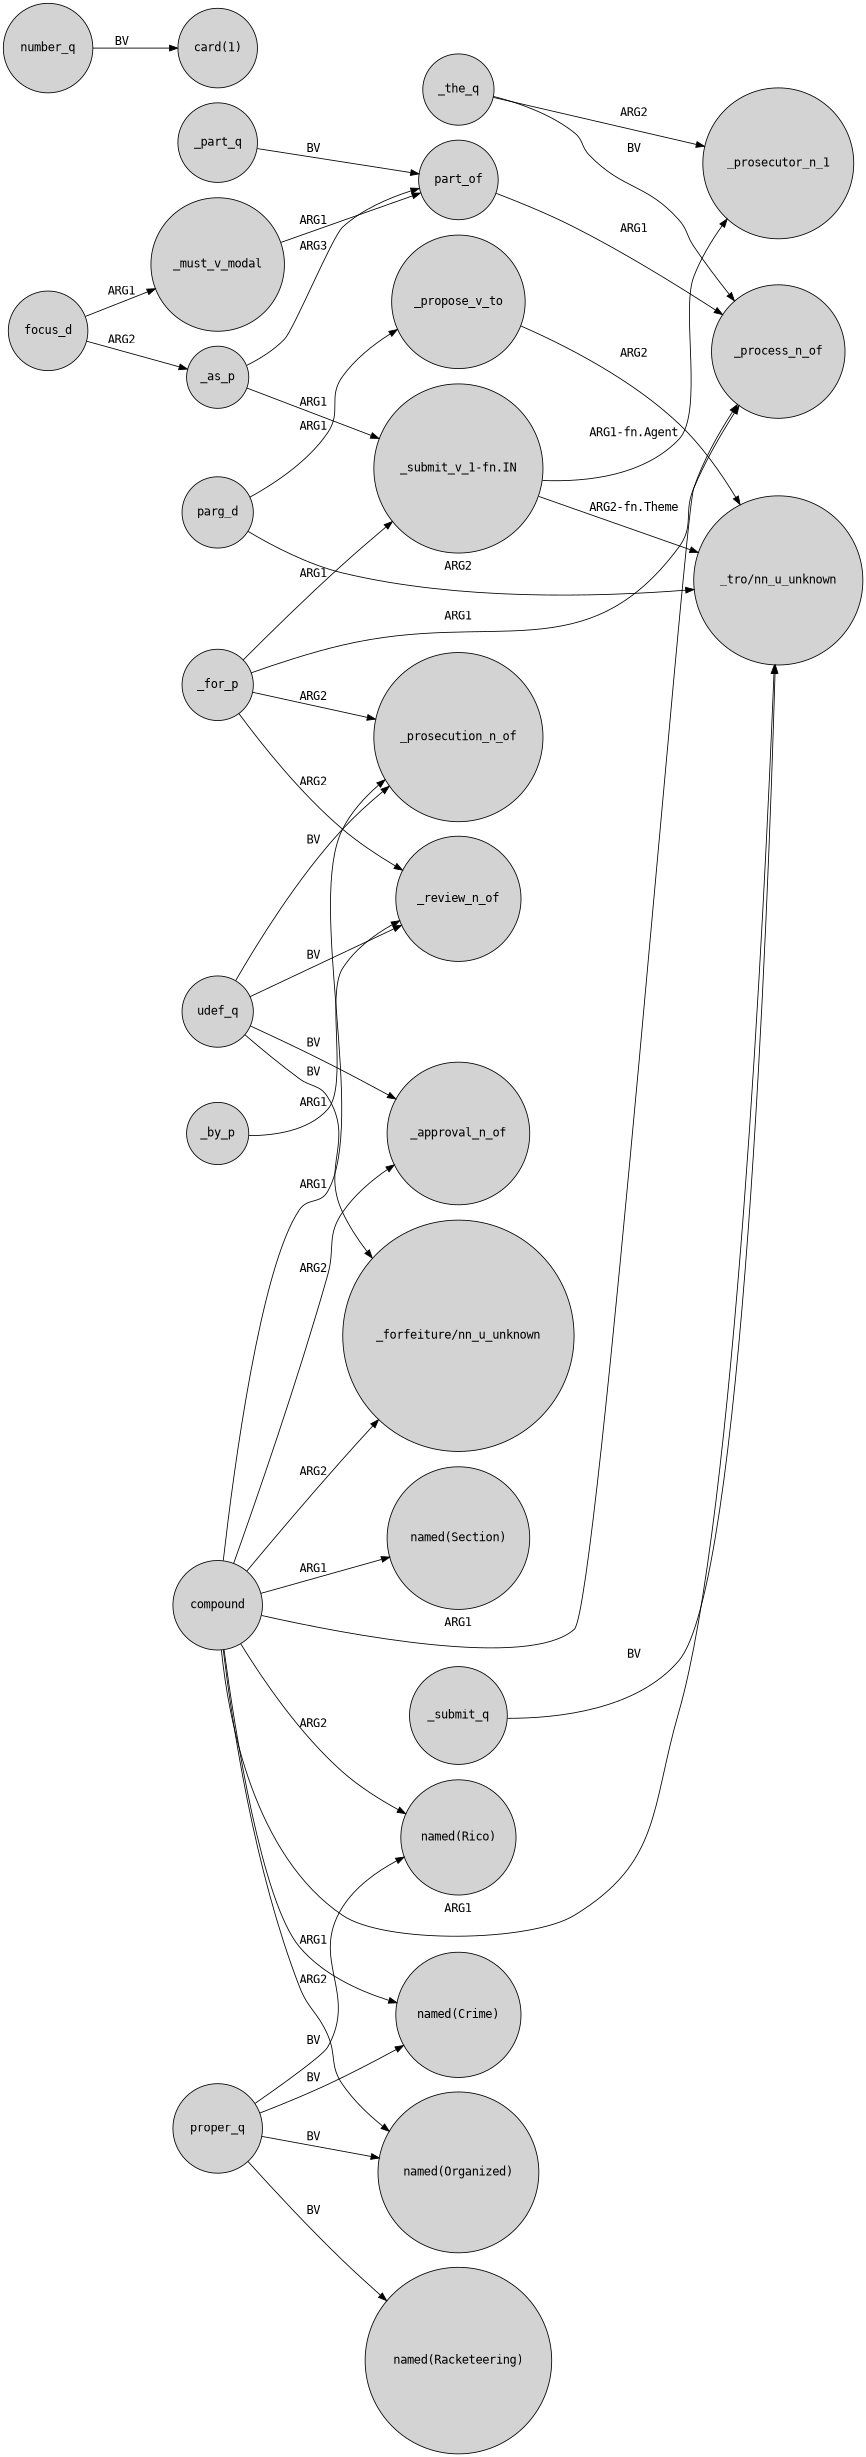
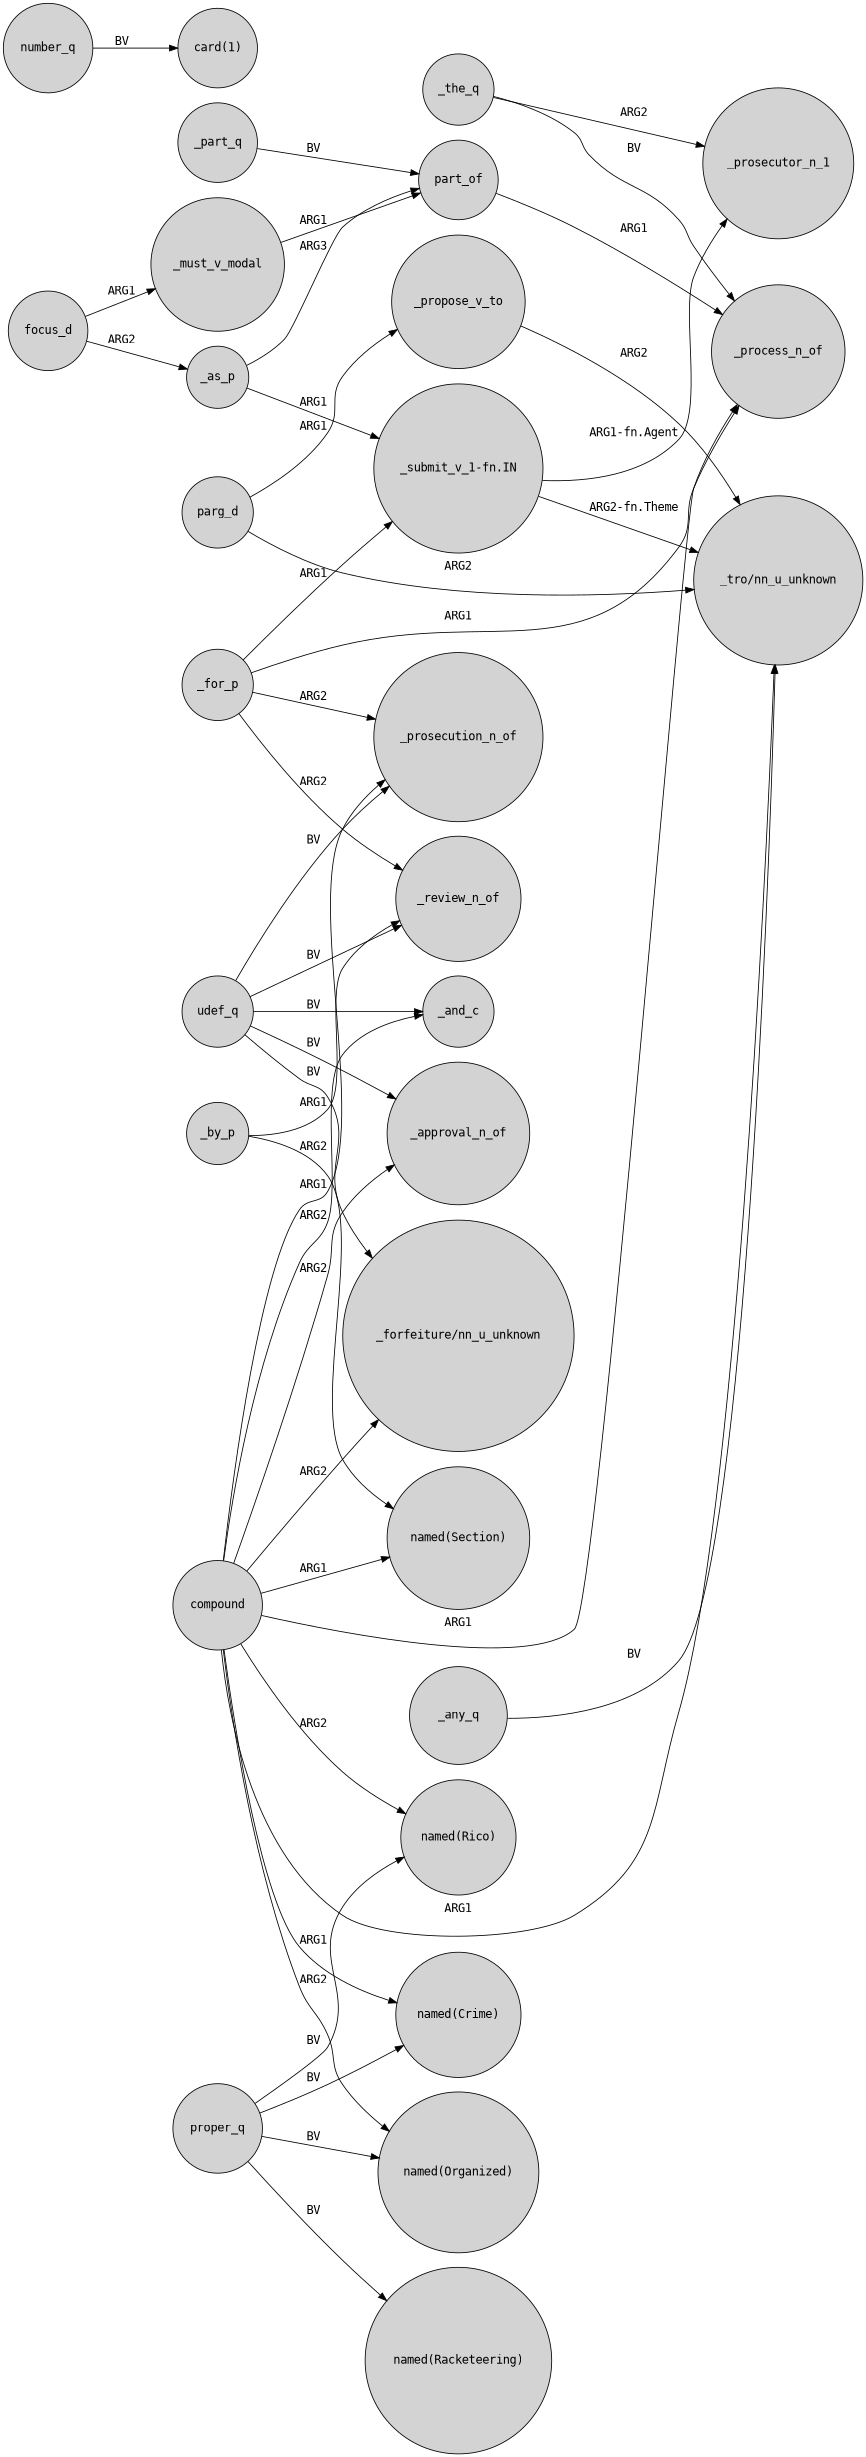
none -> (458, 1012)
none -> (338, 1304)
(458, 1716) -> (458, 1716)
